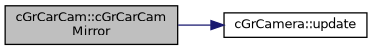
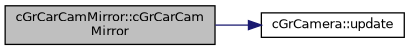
(91, 25) -> (110, 25)
